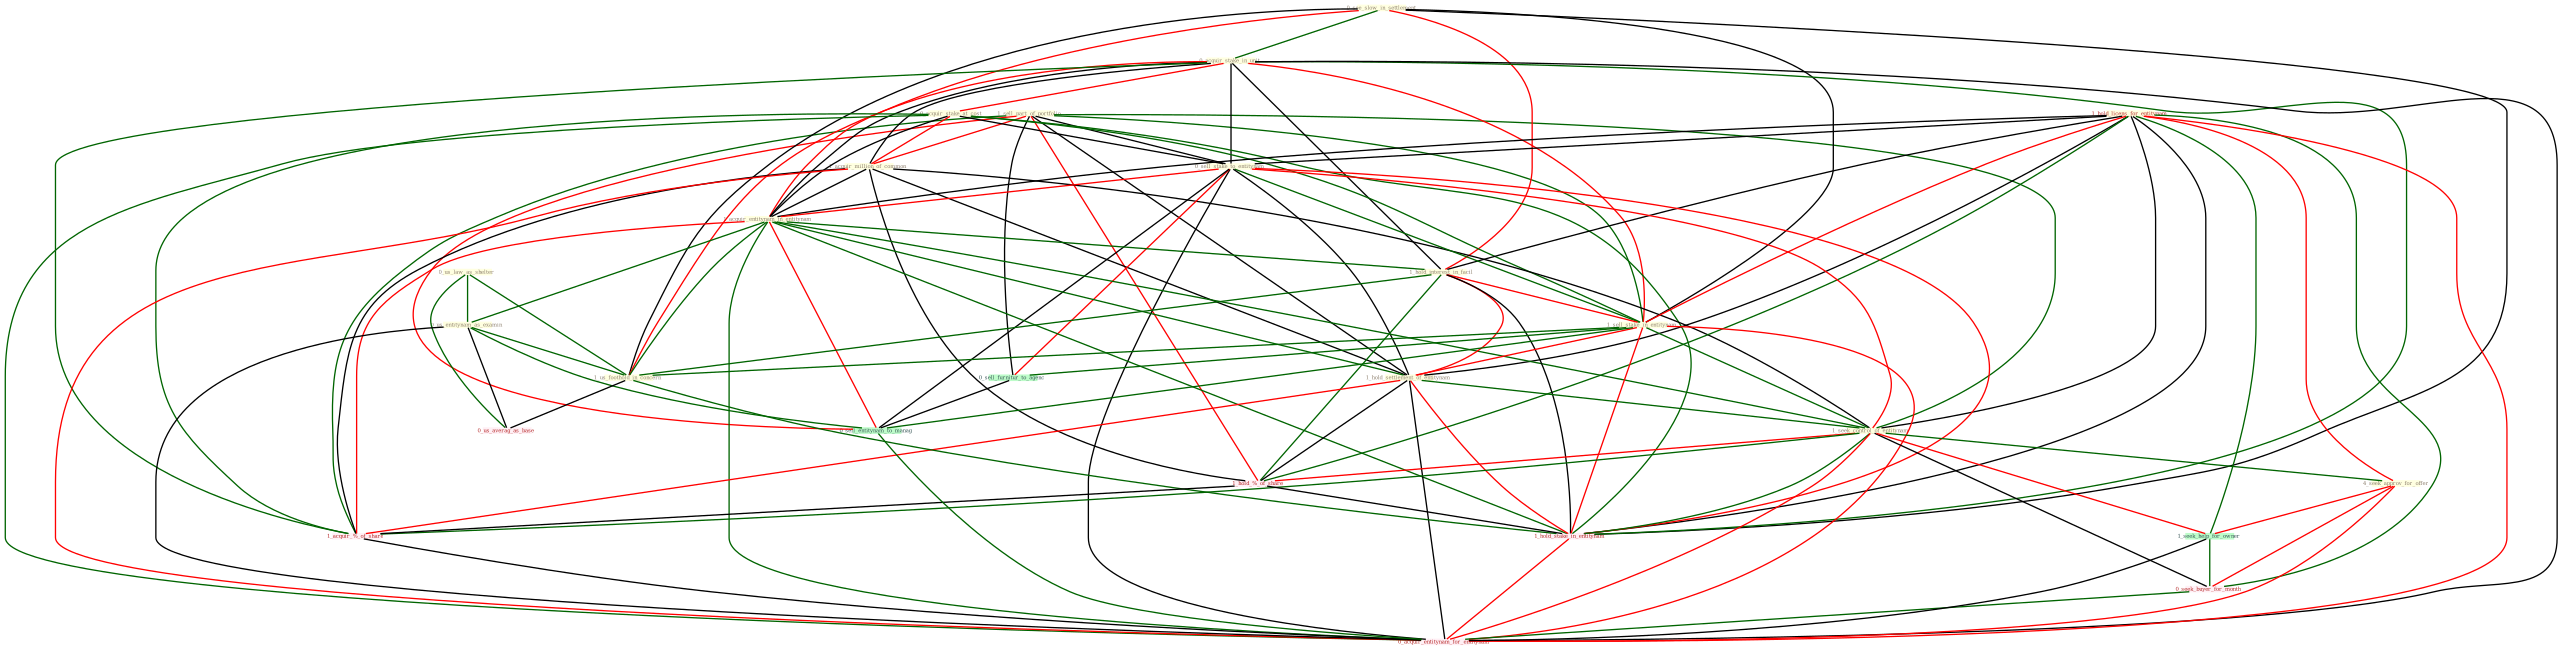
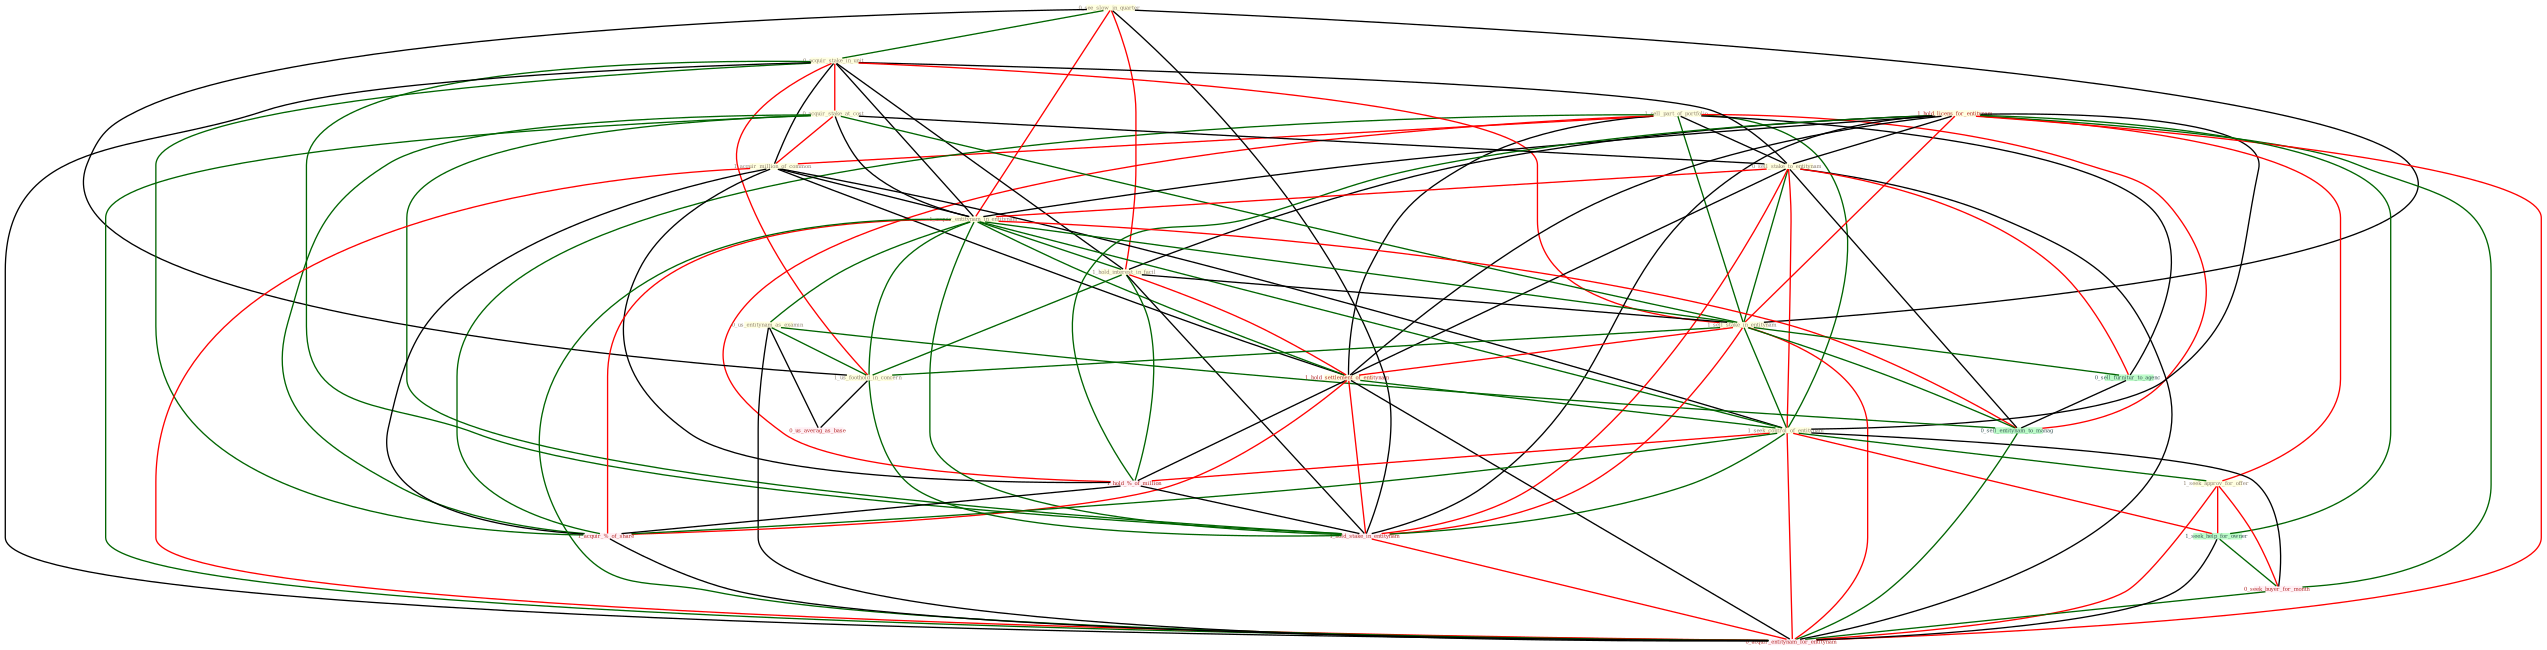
(1382, 8) -> (1111, 8)
(468, 272) -> none
none -> (1378, 275)
(1543, 299) -> (1420, 297)
(1409, 378) -> (1349, 378)
(1259, 483) -> (1135, 483)
(2396, 483) -> (2218, 483)
